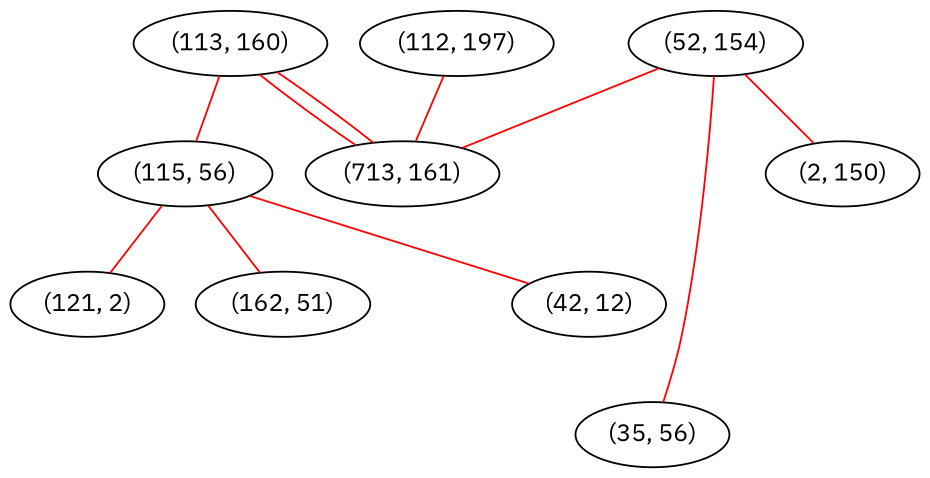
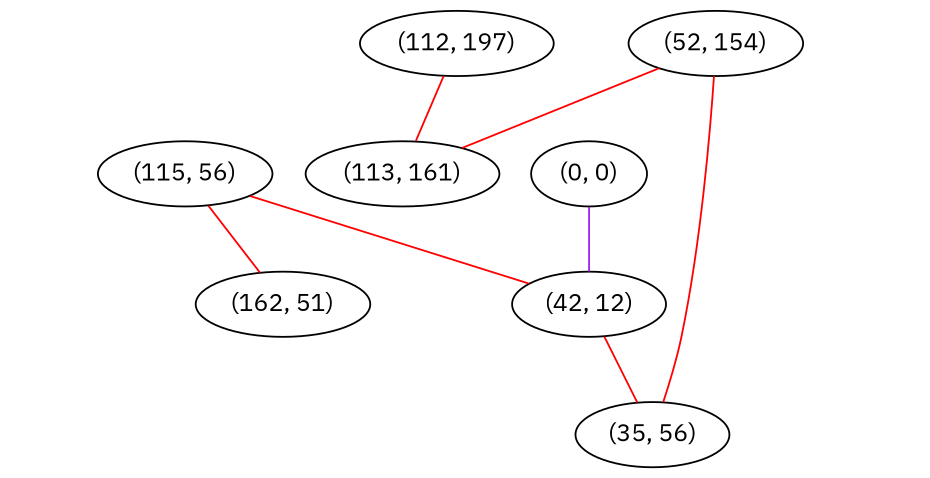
(230, 43) -> none
(403, 174) -> (403, 174)
none -> (589, 174)
(843, 174) -> none
(87, 304) -> none
none -> (621, 370)
